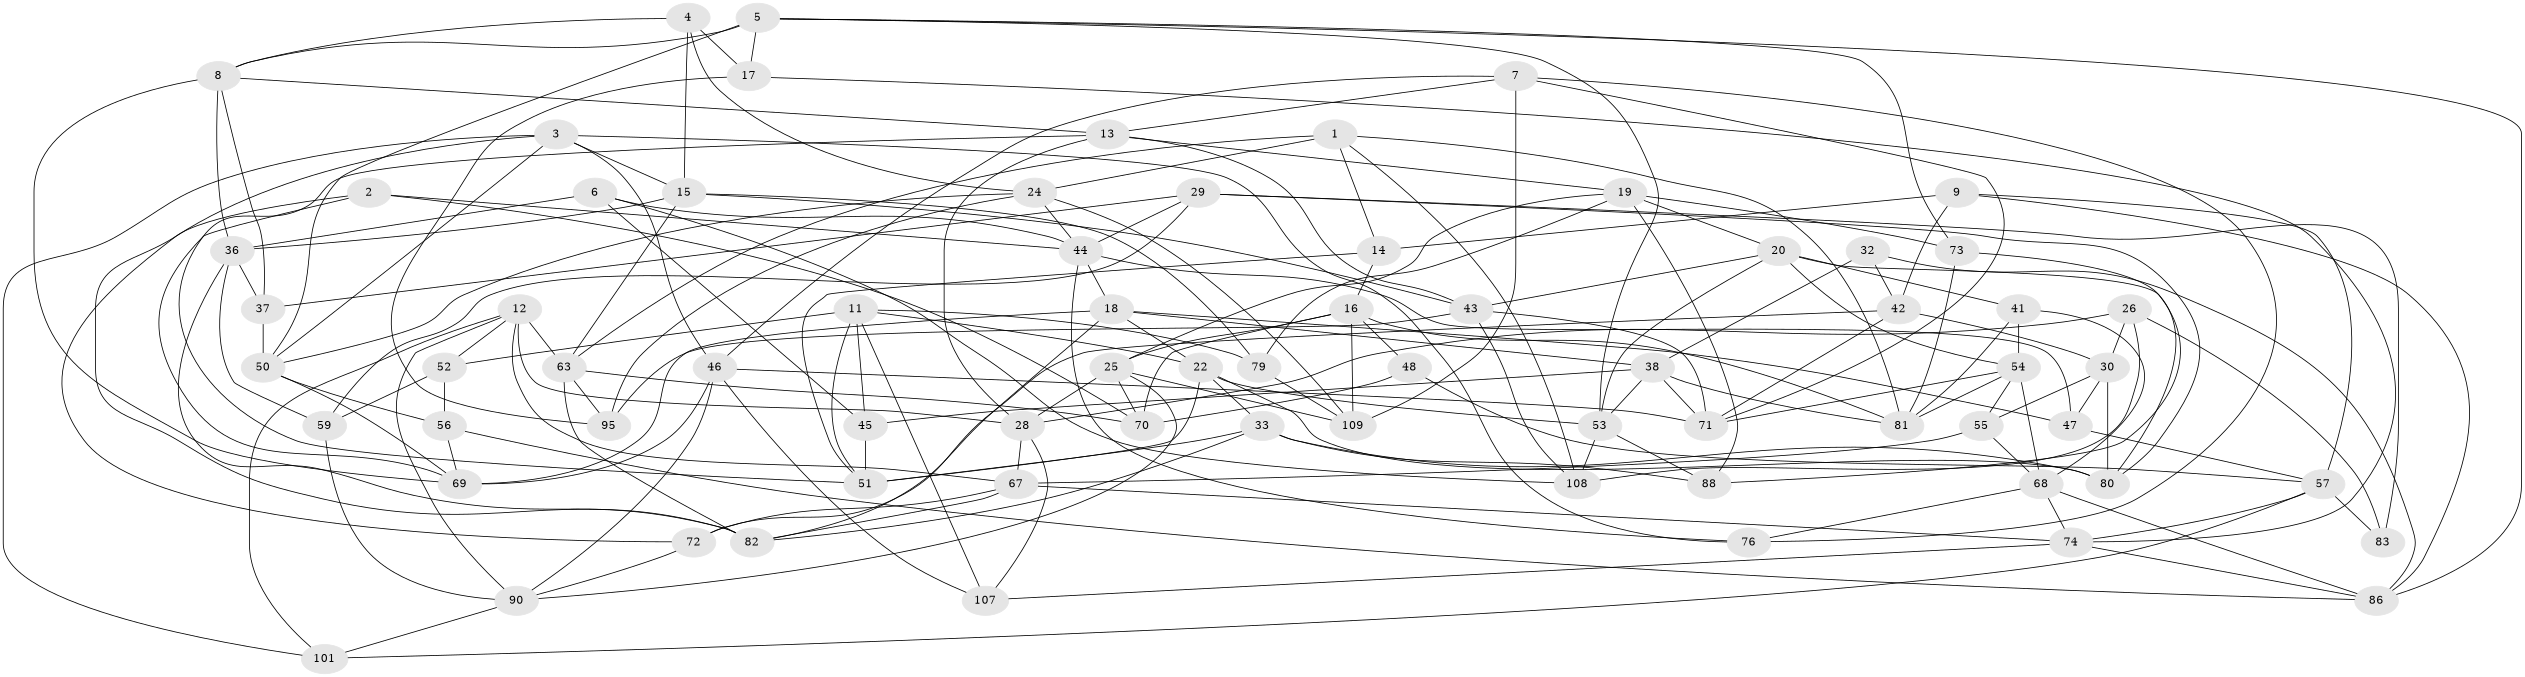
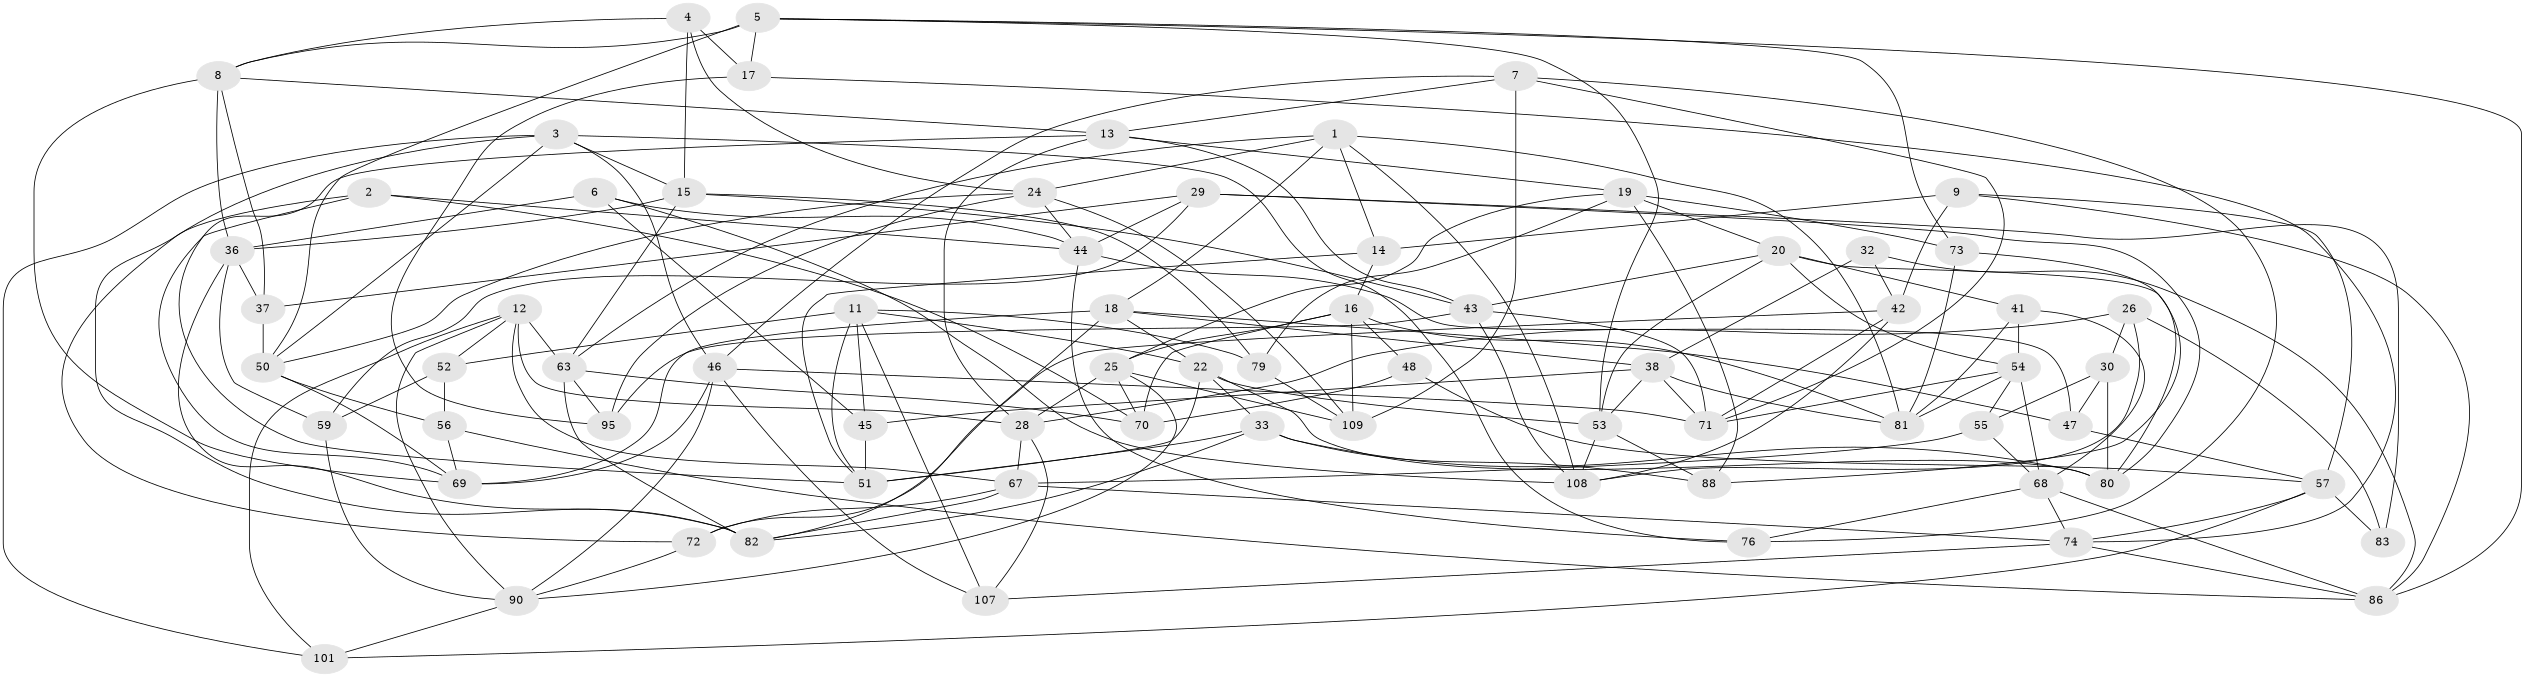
(1096, 280) -> (1229, 228)
(2010, 335) -> (1758, 428)
